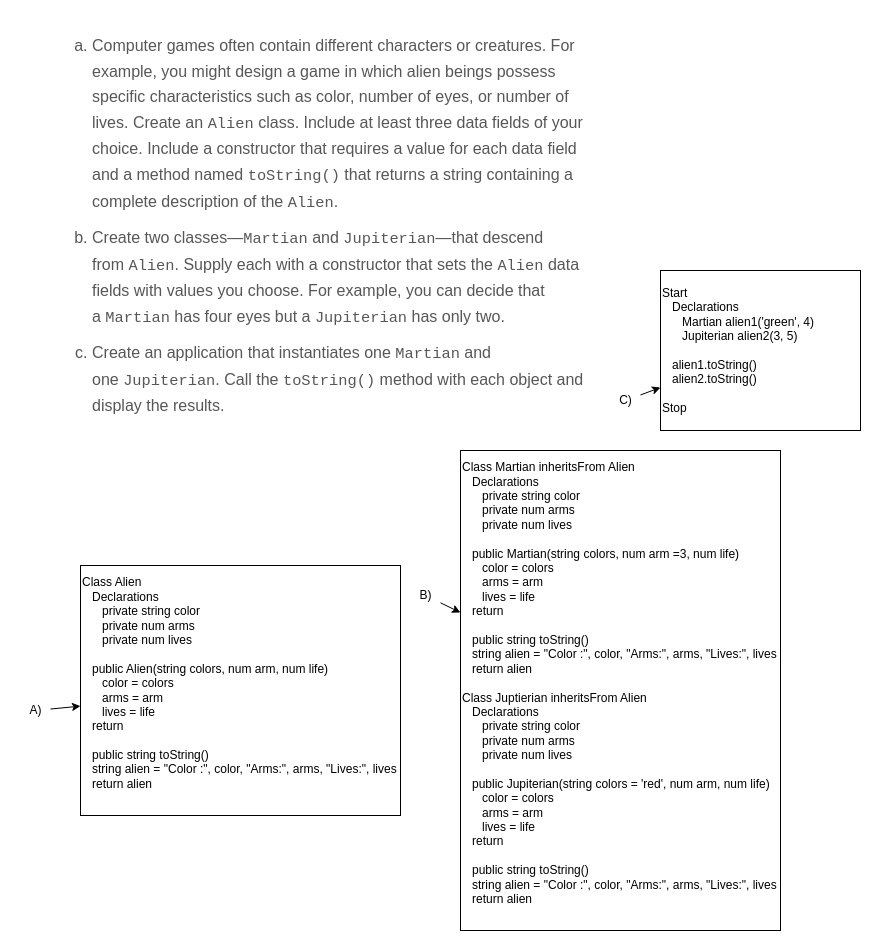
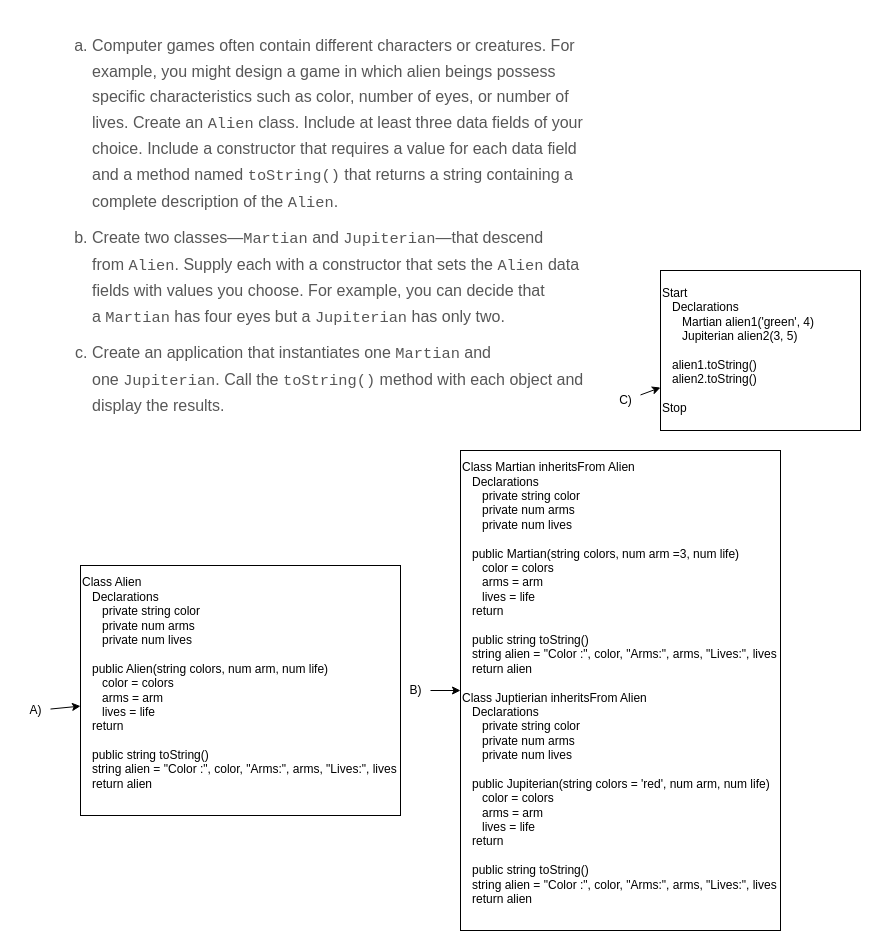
(426, 596) -> (416, 691)
